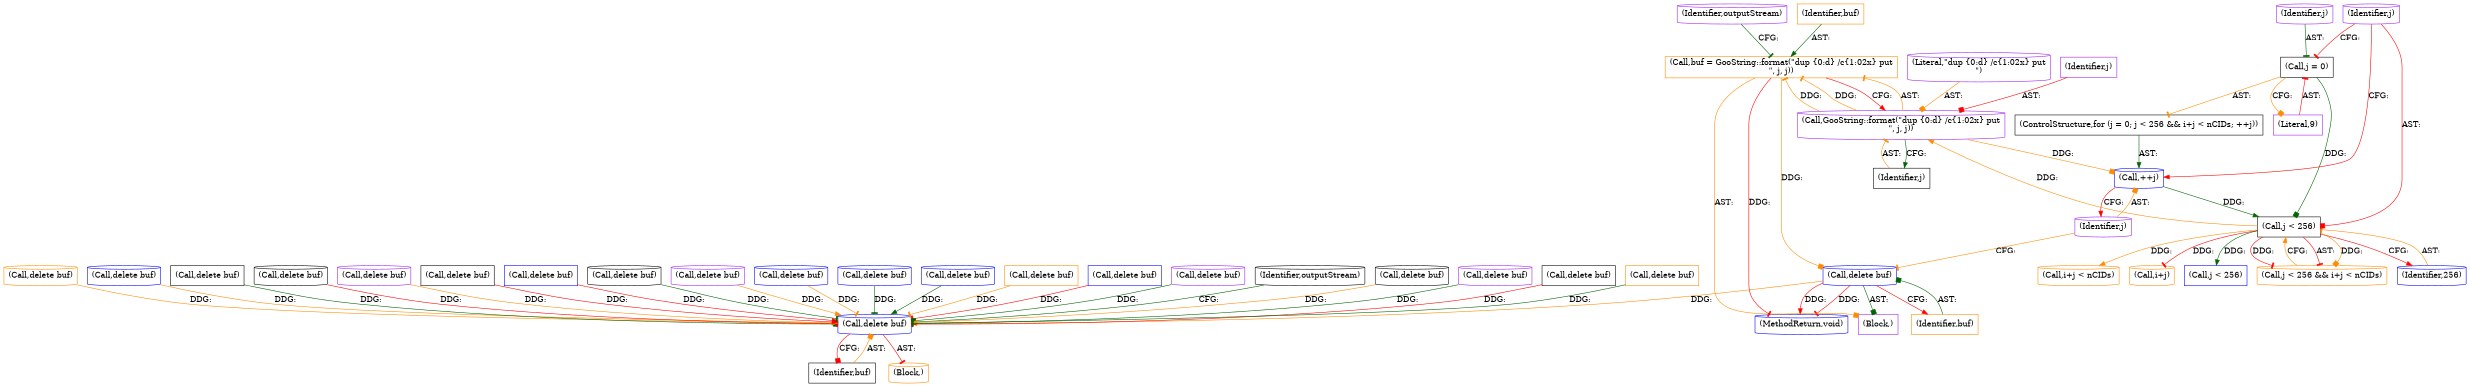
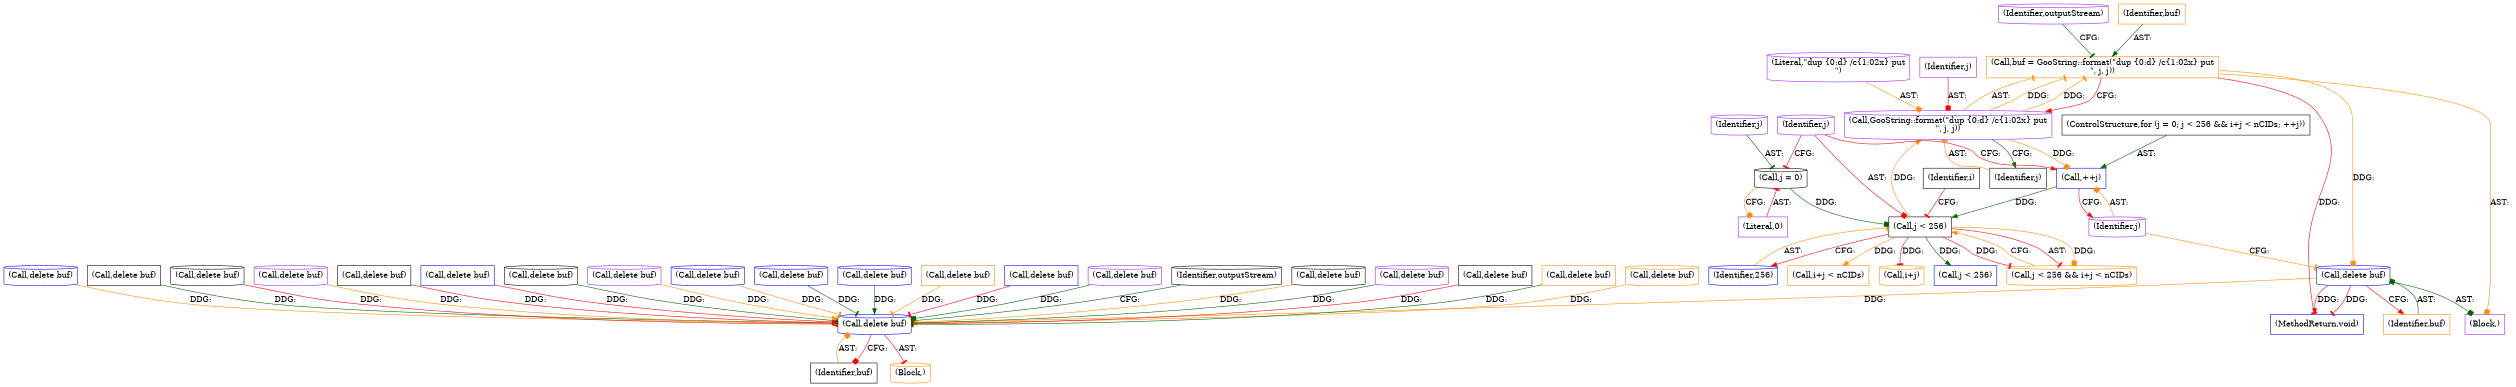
(2307, 67) -> (1781, 178)
(2225, 95) -> none
(2298, 125) -> (1763, 227)
none -> (1951, 178)
(2139, 178) -> (2081, 178)
(2079, 276) -> (1828, 276)
(1801, 324) -> (2317, 324)
